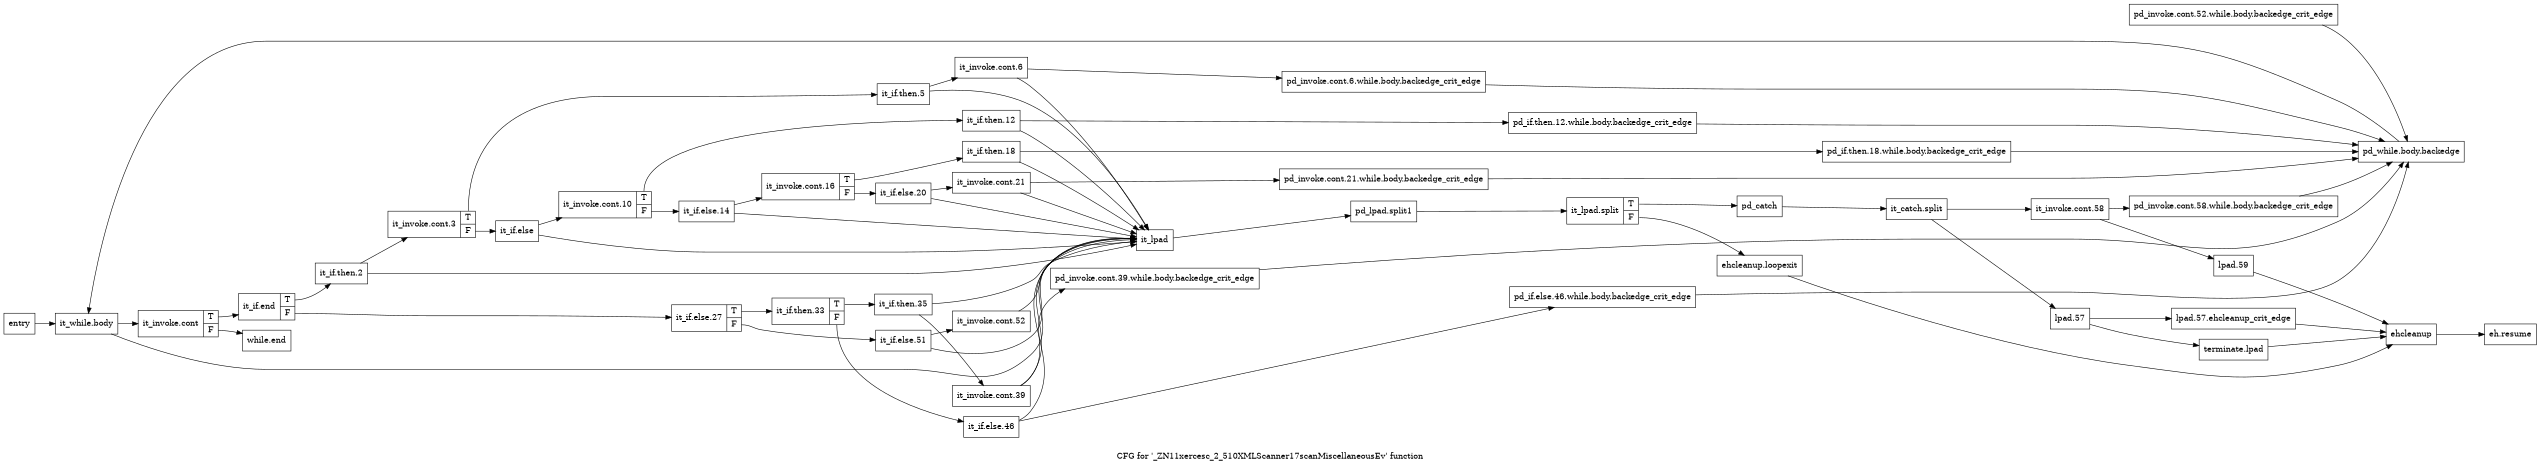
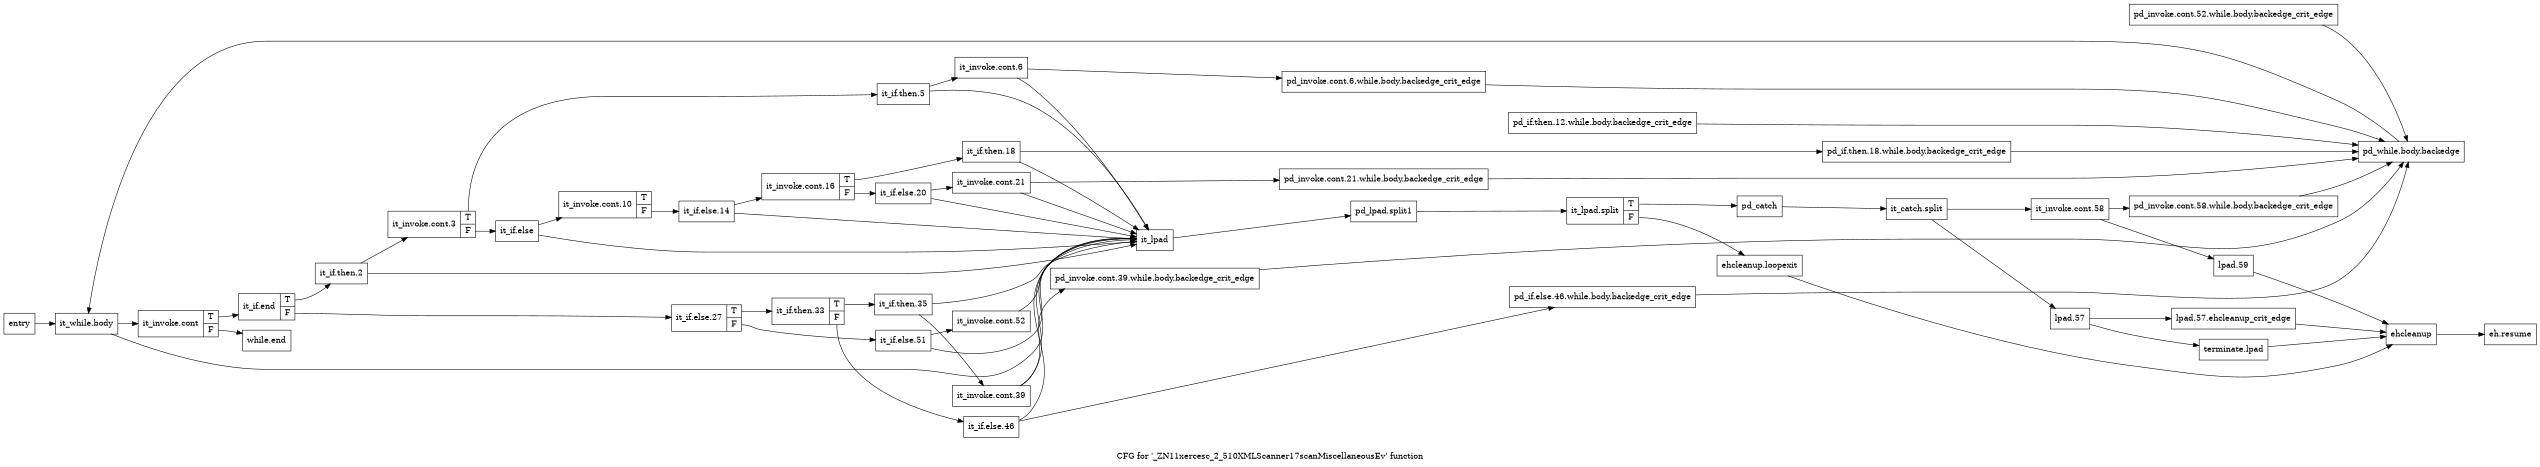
(991, 121) -> none
